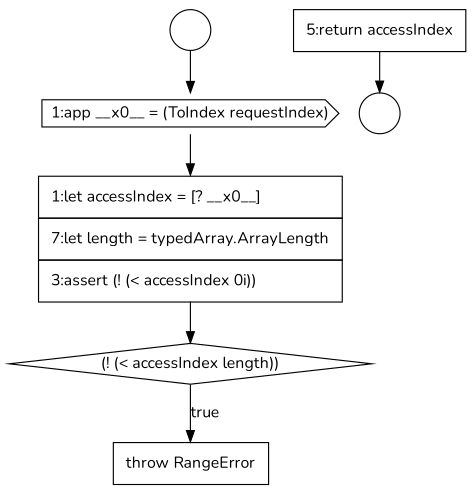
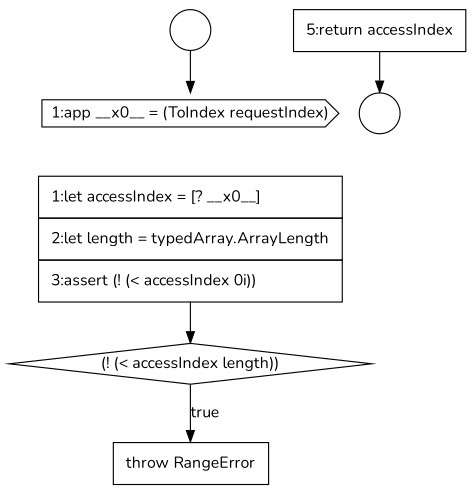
(190, 149) -> none
(190, 239) -> (190, 239)
